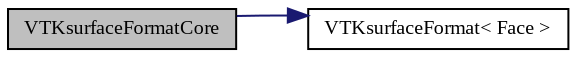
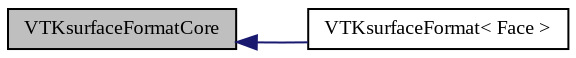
(262, 16) -> (282, 43)
